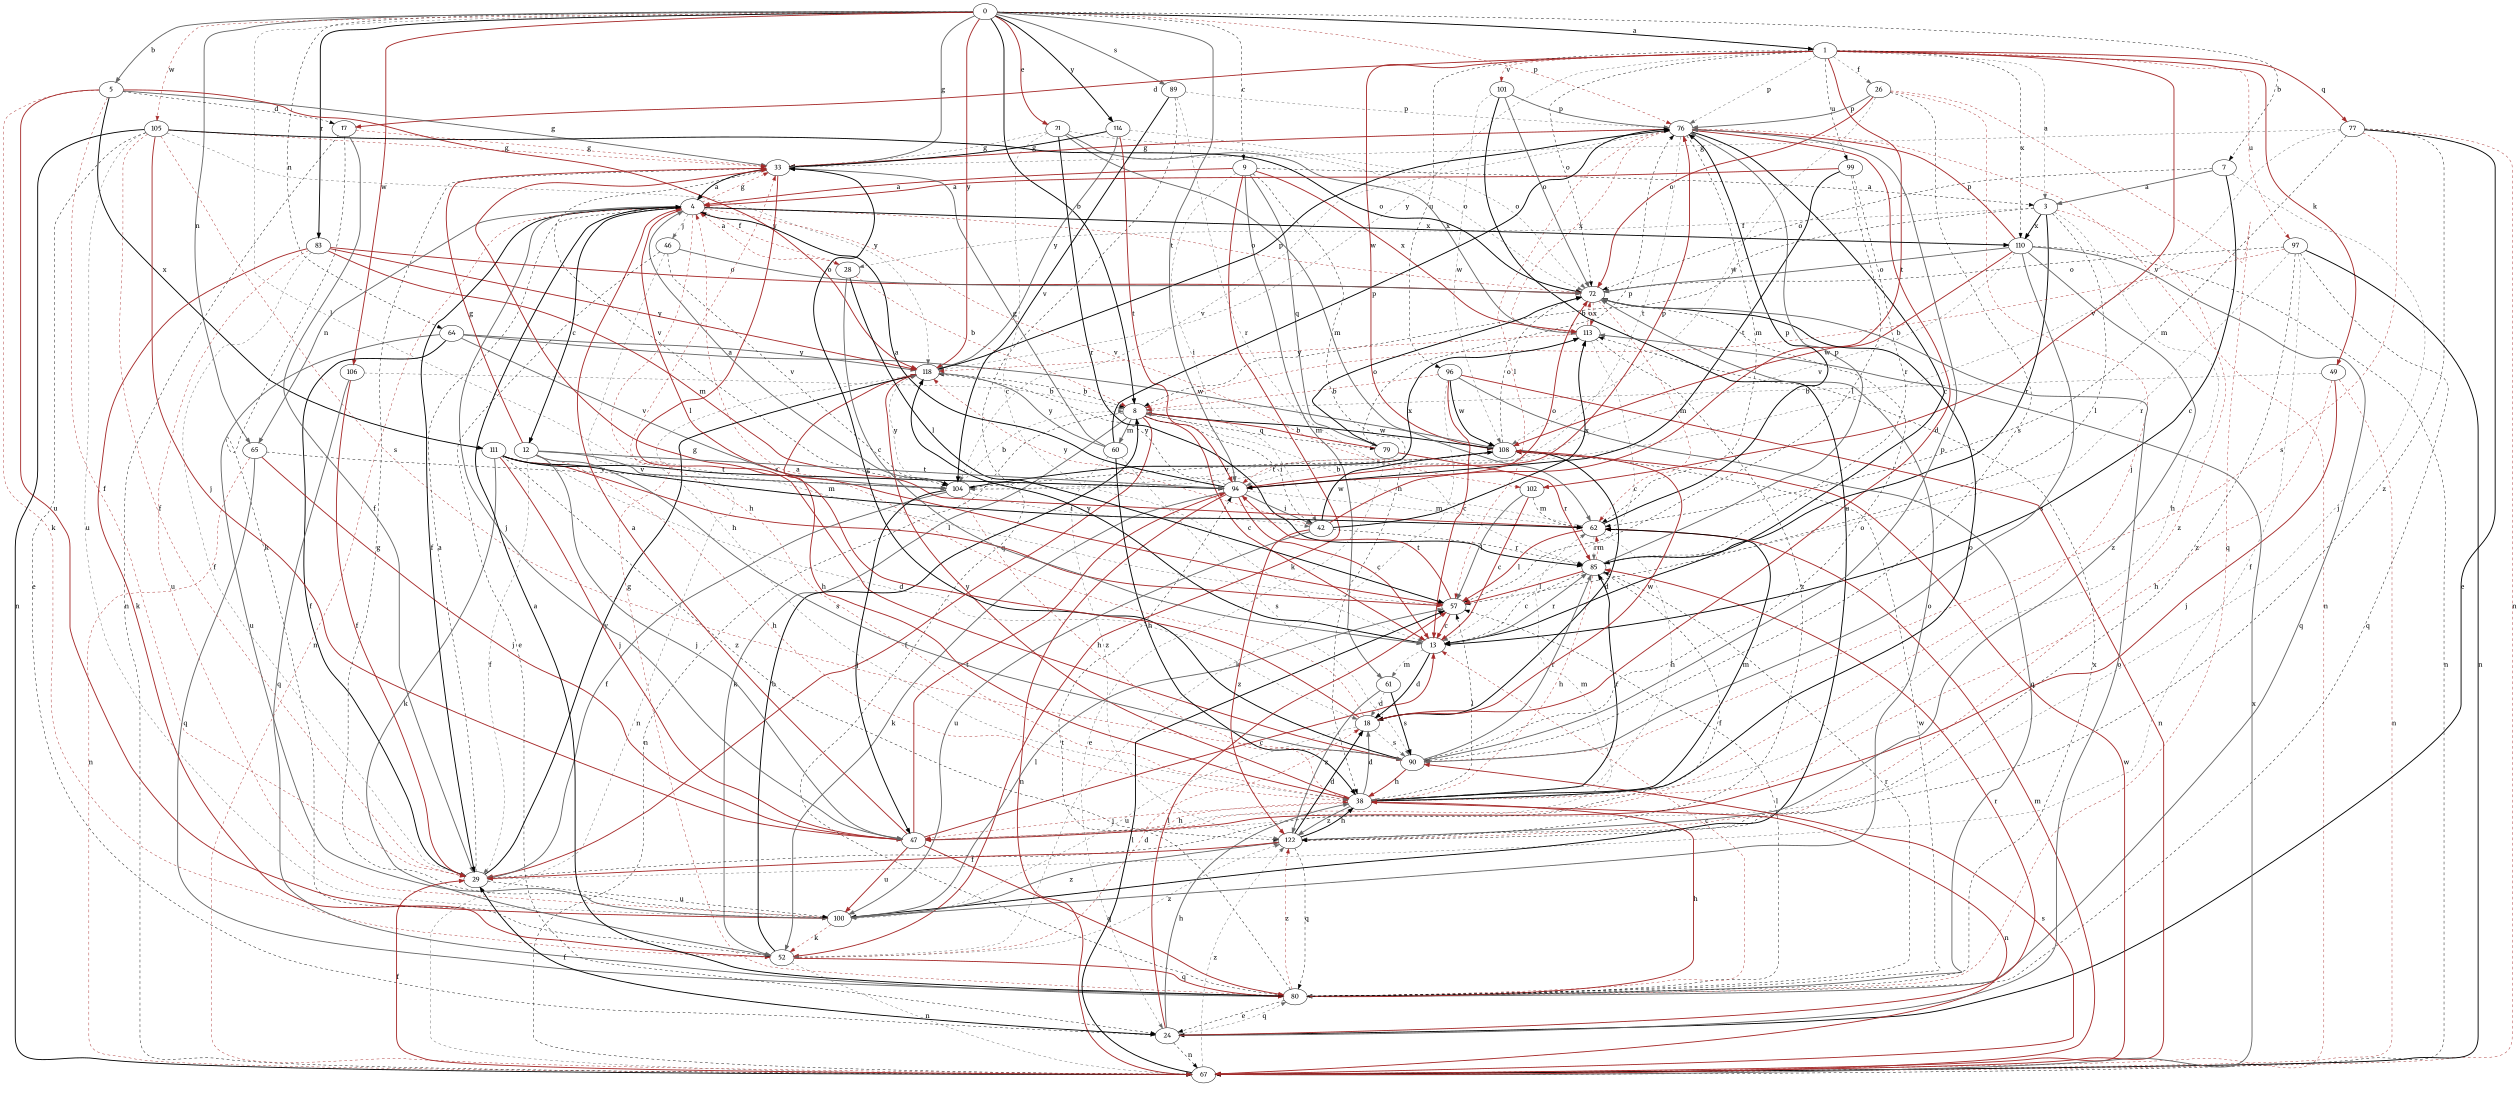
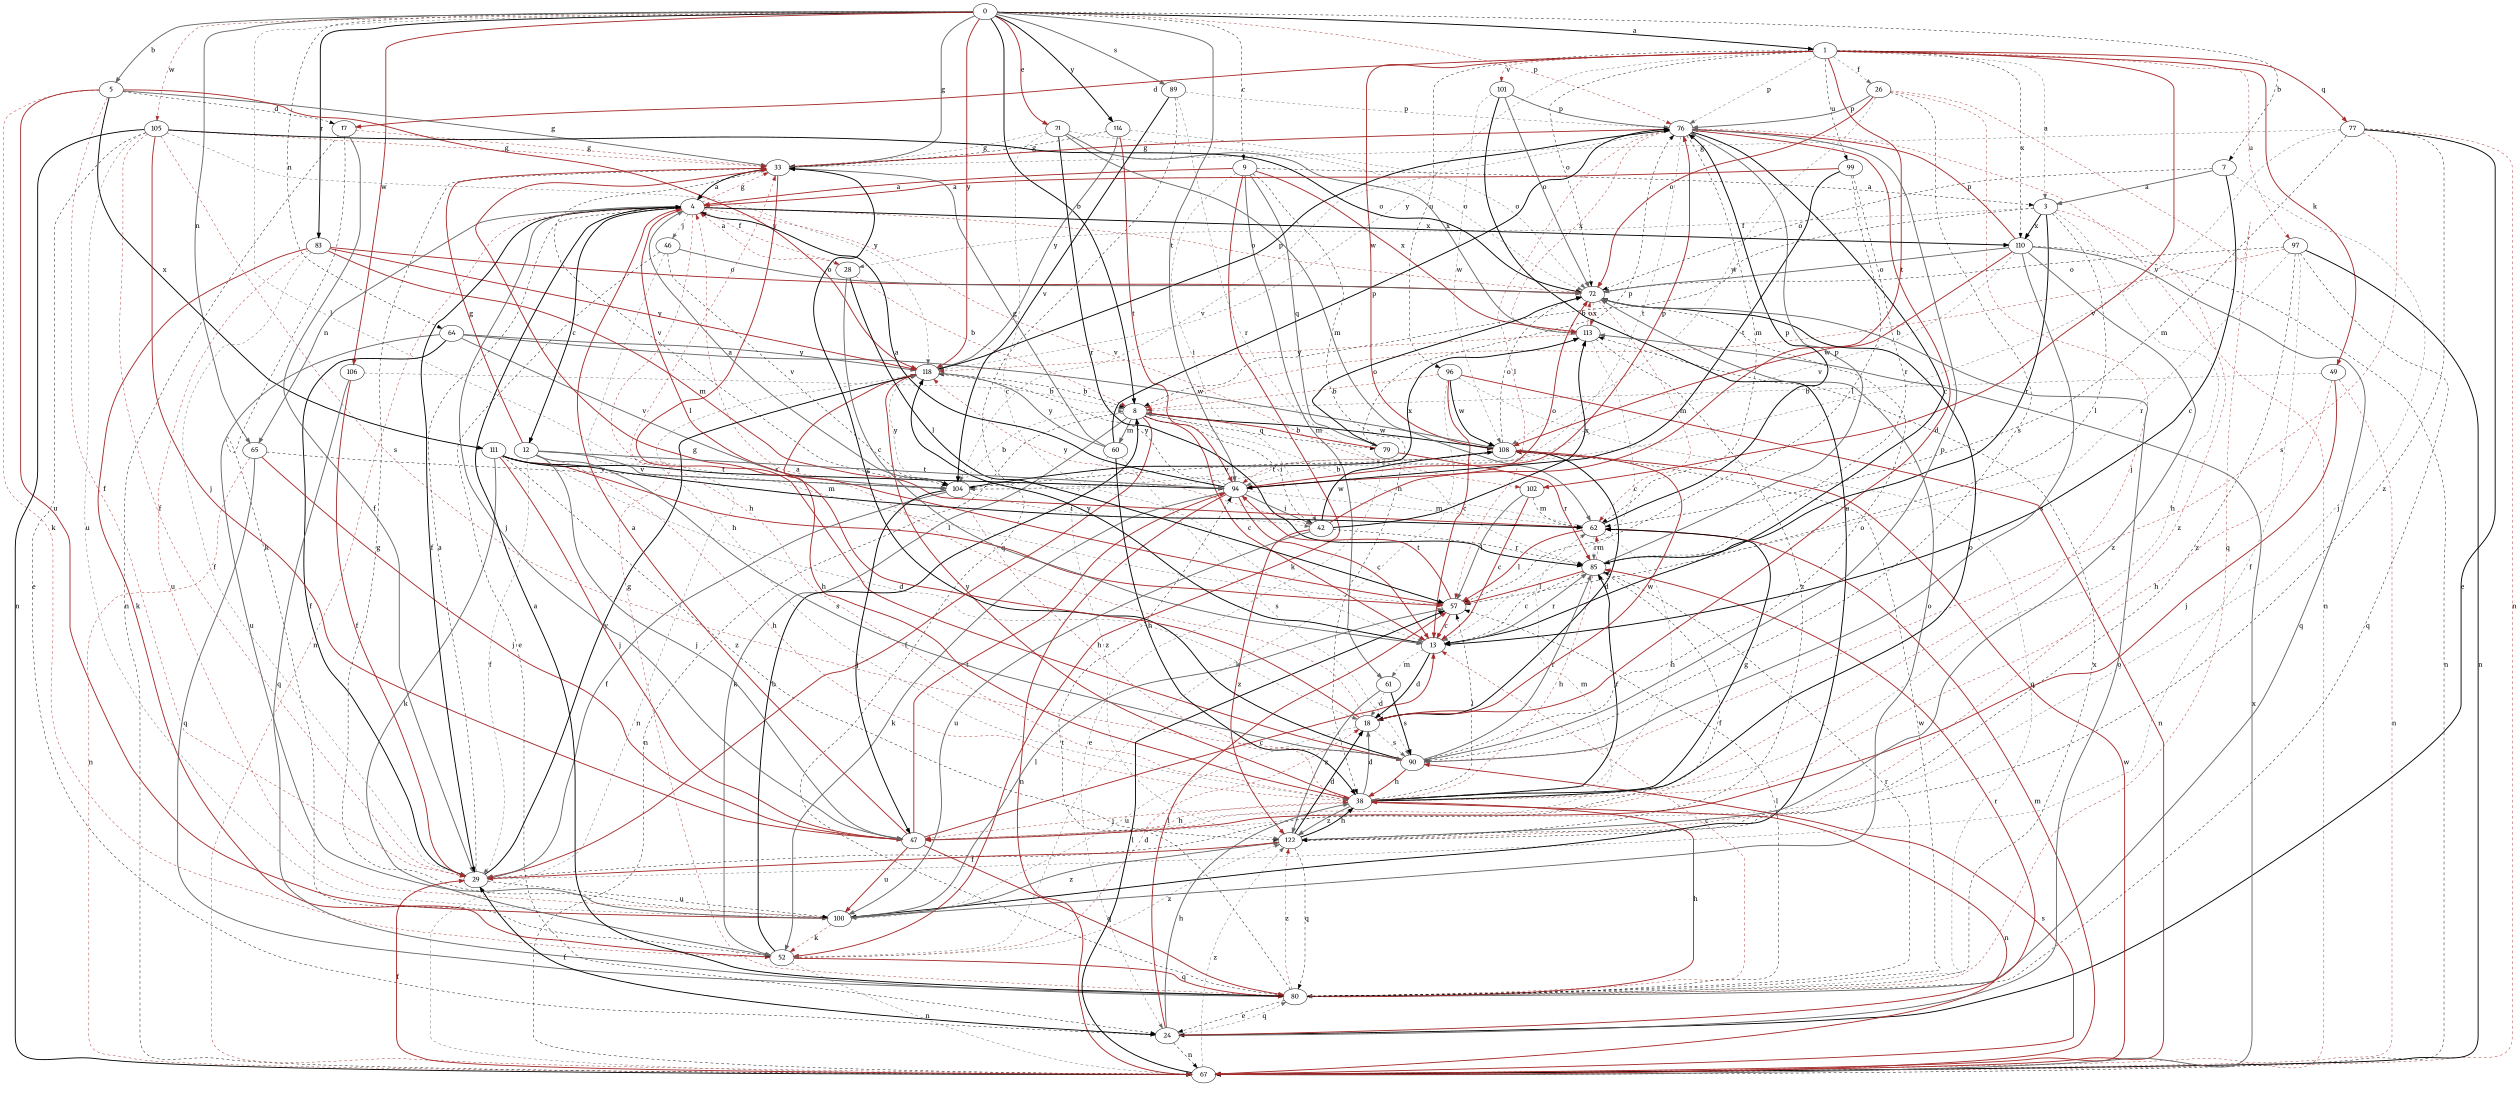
(990, 151) -> (990, 151)
(1746, 665) -> (1746, 665)
(1962, 832) -> (1962, 832)
